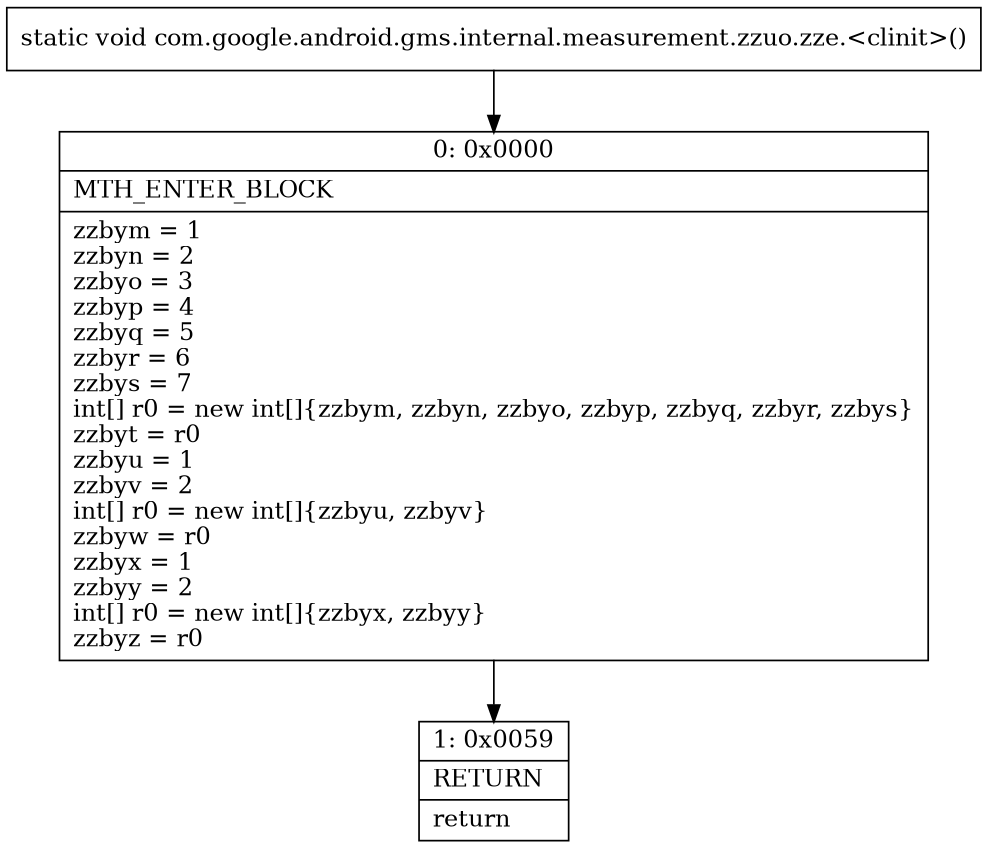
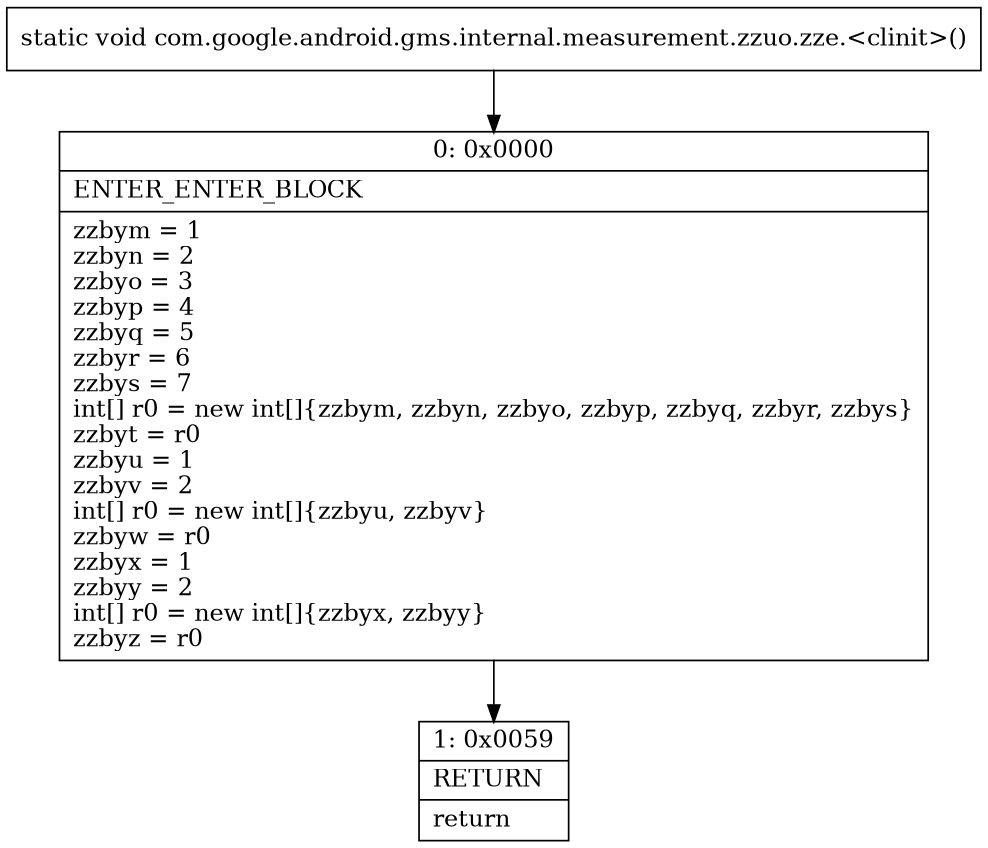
(204, 190) -> (218, 190)
